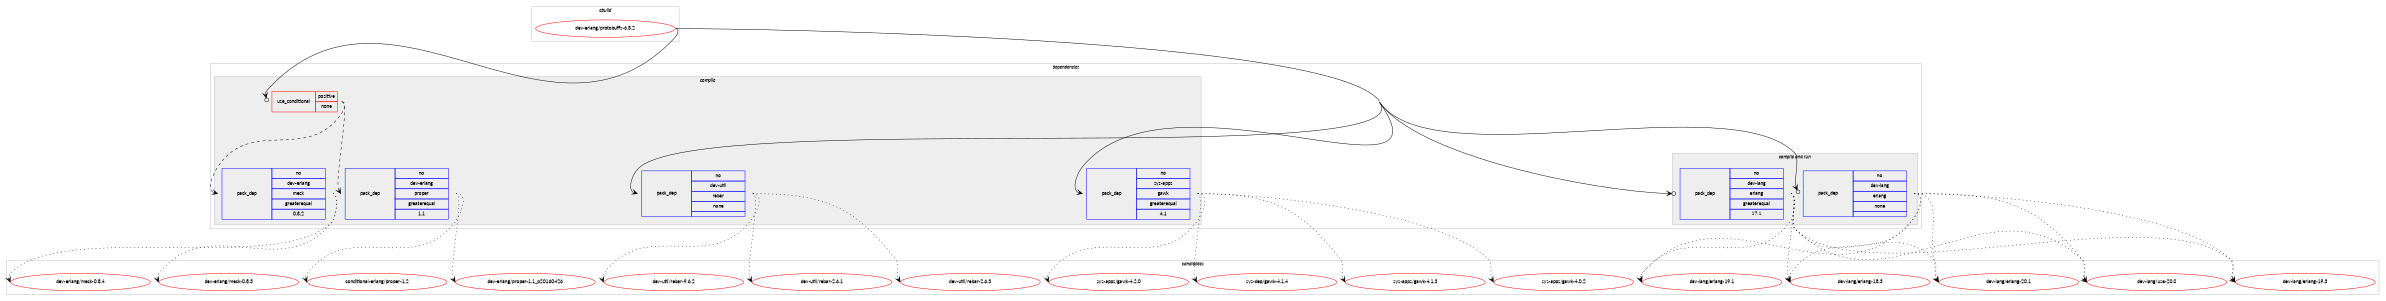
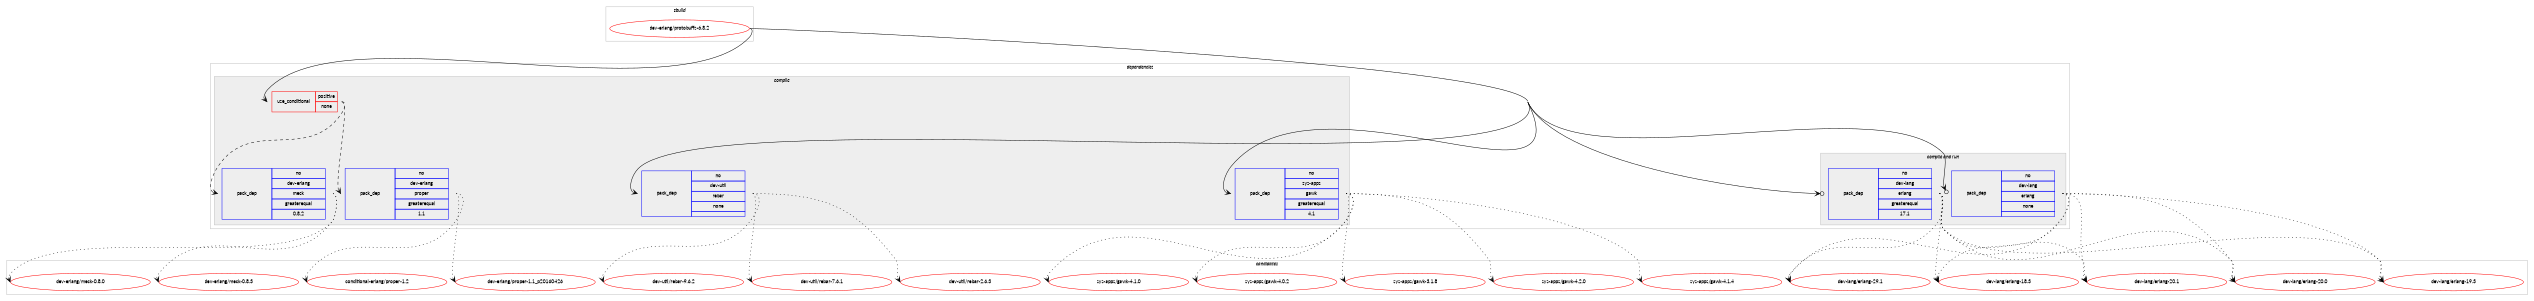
(485, 67) -> (458, 60)
(80, 282) -> (80, 282)
(822, 282) -> (822, 282)
(1267, 282) -> (1712, 282)
none -> (1415, 282)
(1415, 282) -> (1119, 282)
(1712, 282) -> (1860, 282)
(2157, 282) -> (2305, 282)
